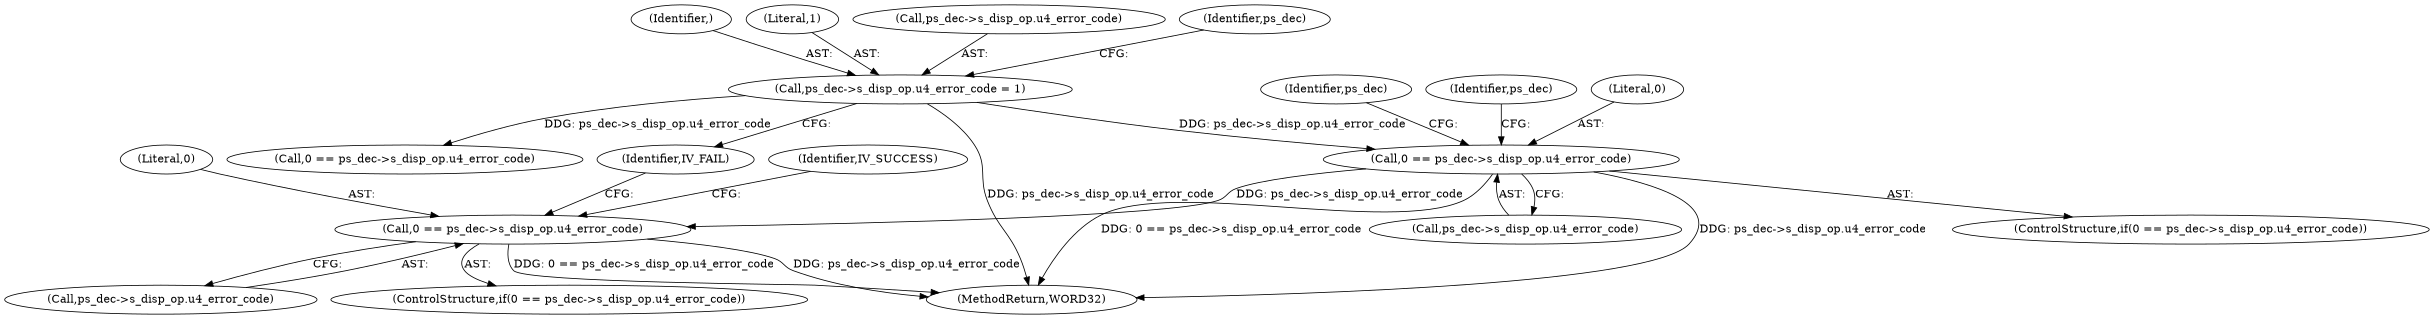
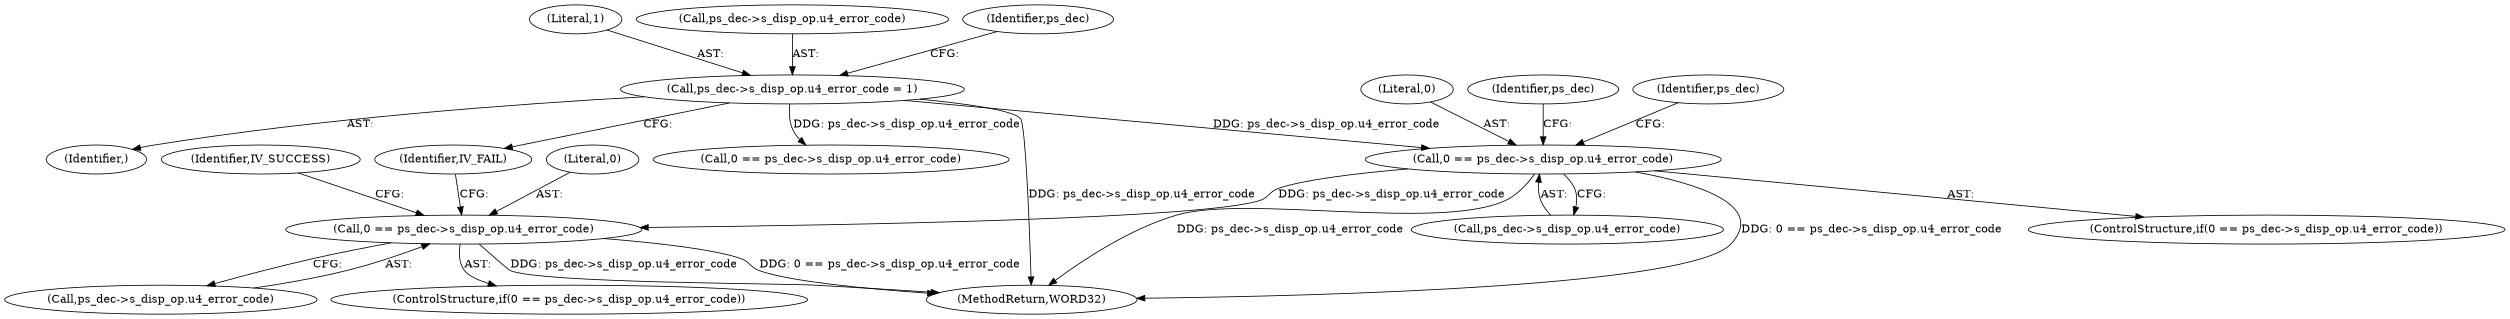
(780, 52) -> (392, 116)
